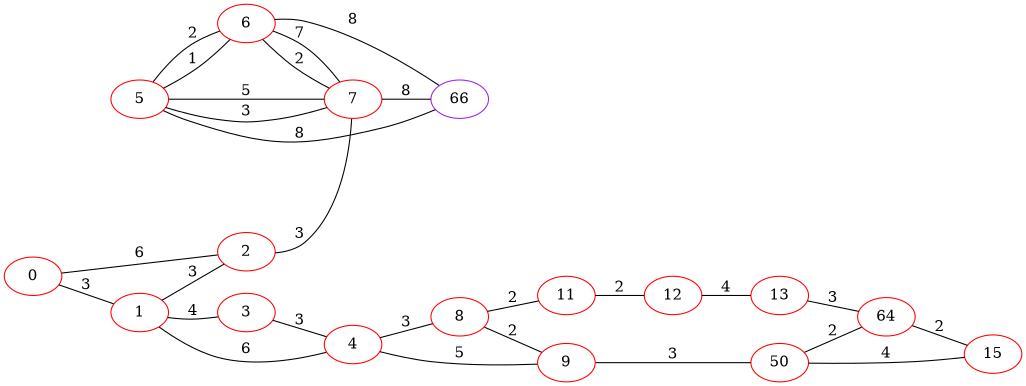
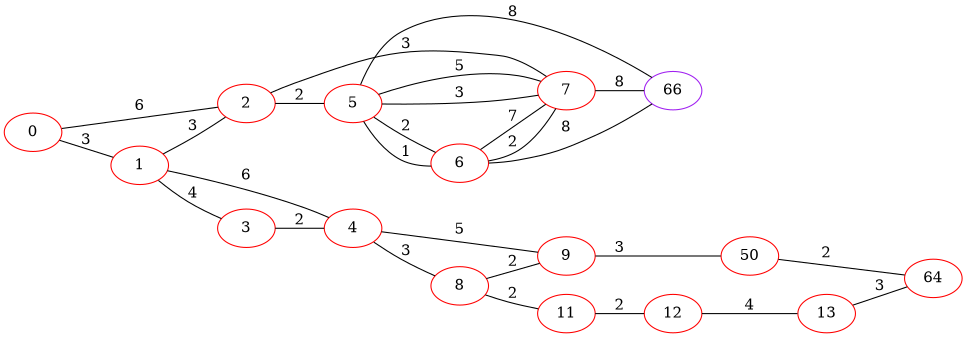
none -> (300, 103)
(300, 321) -> (300, 220)
(993, 354) -> none
